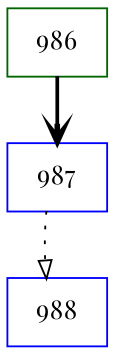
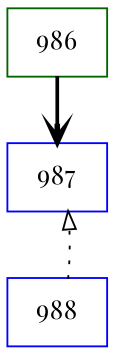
(45, 236) -> (70, 254)
